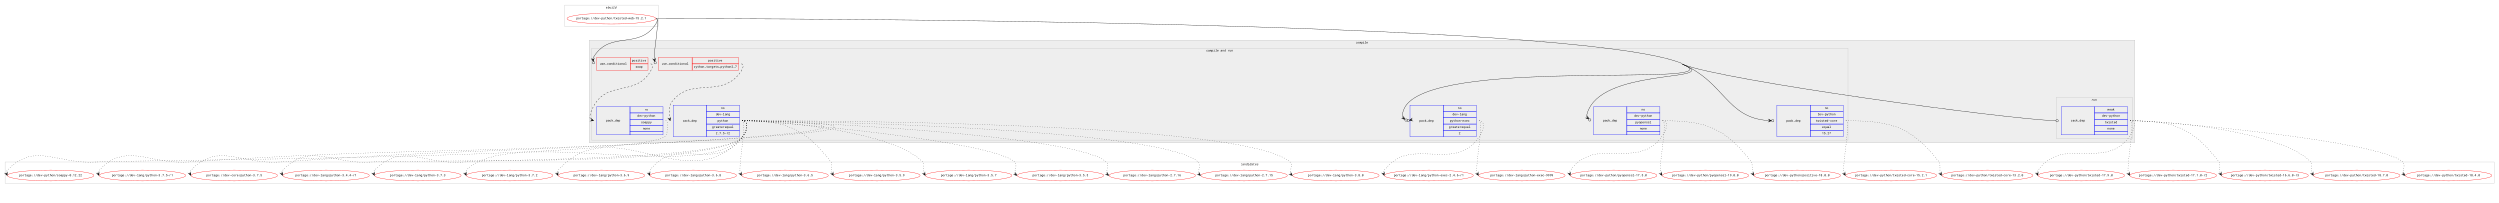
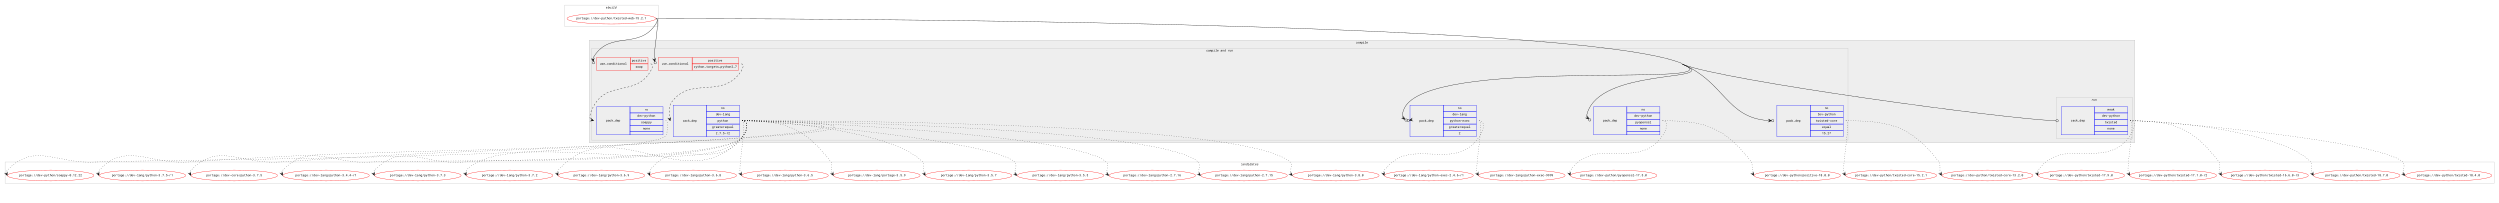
(877, 176) -> (877, 176)
(1706, 176) -> none
